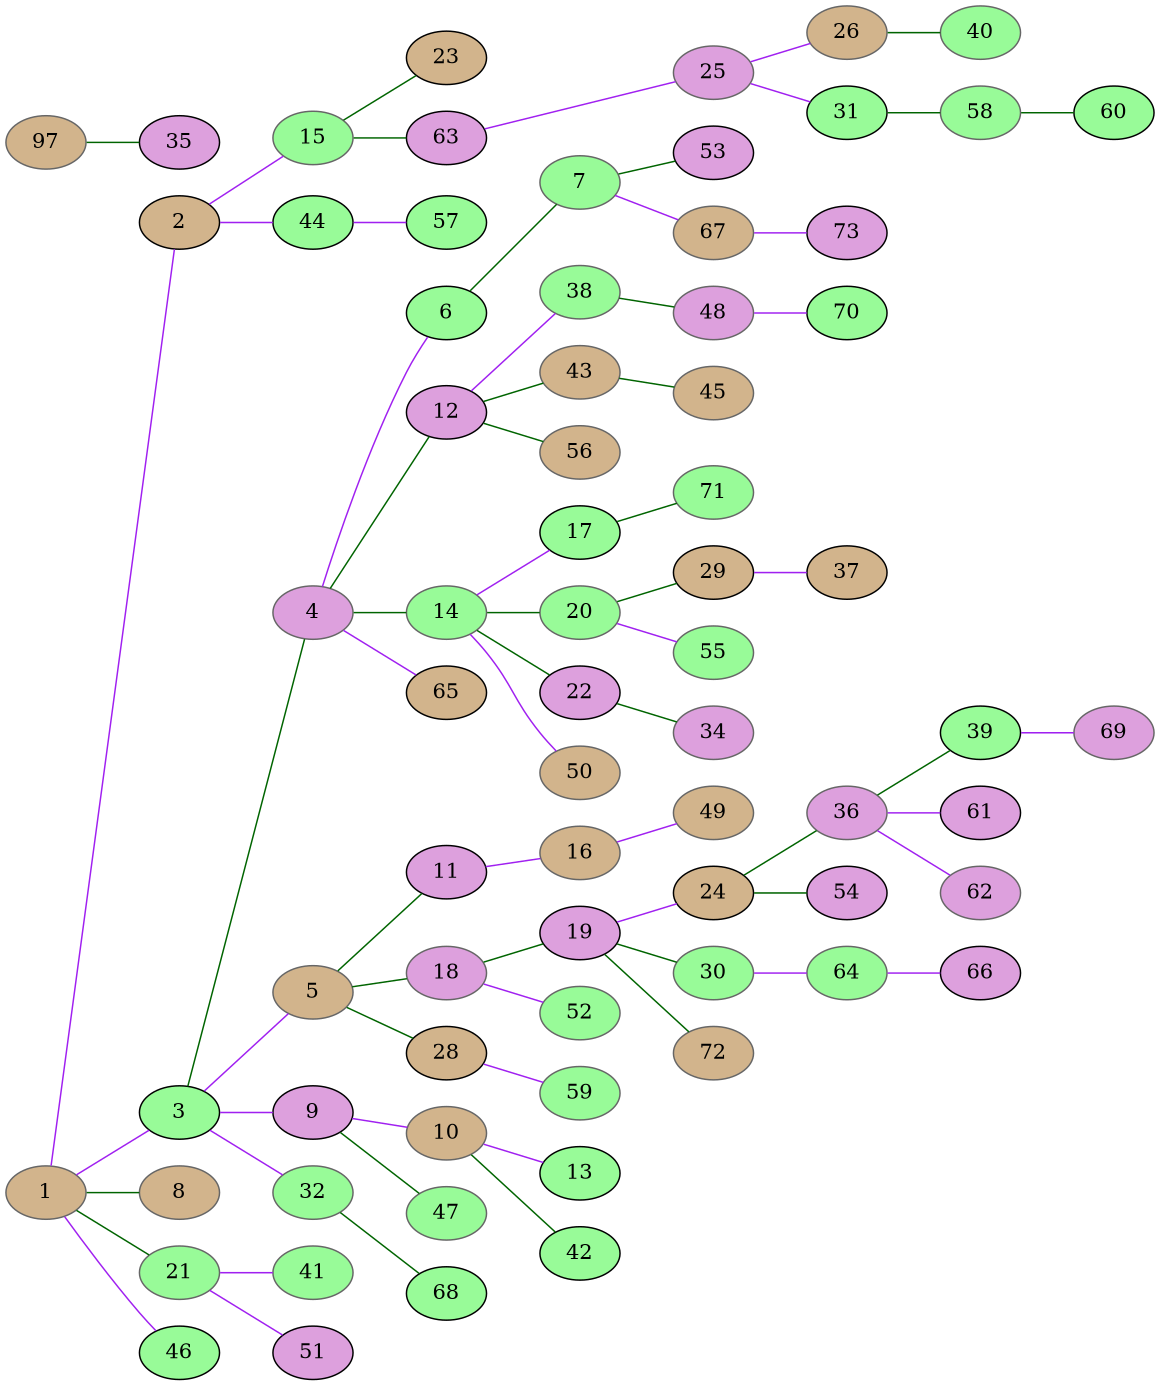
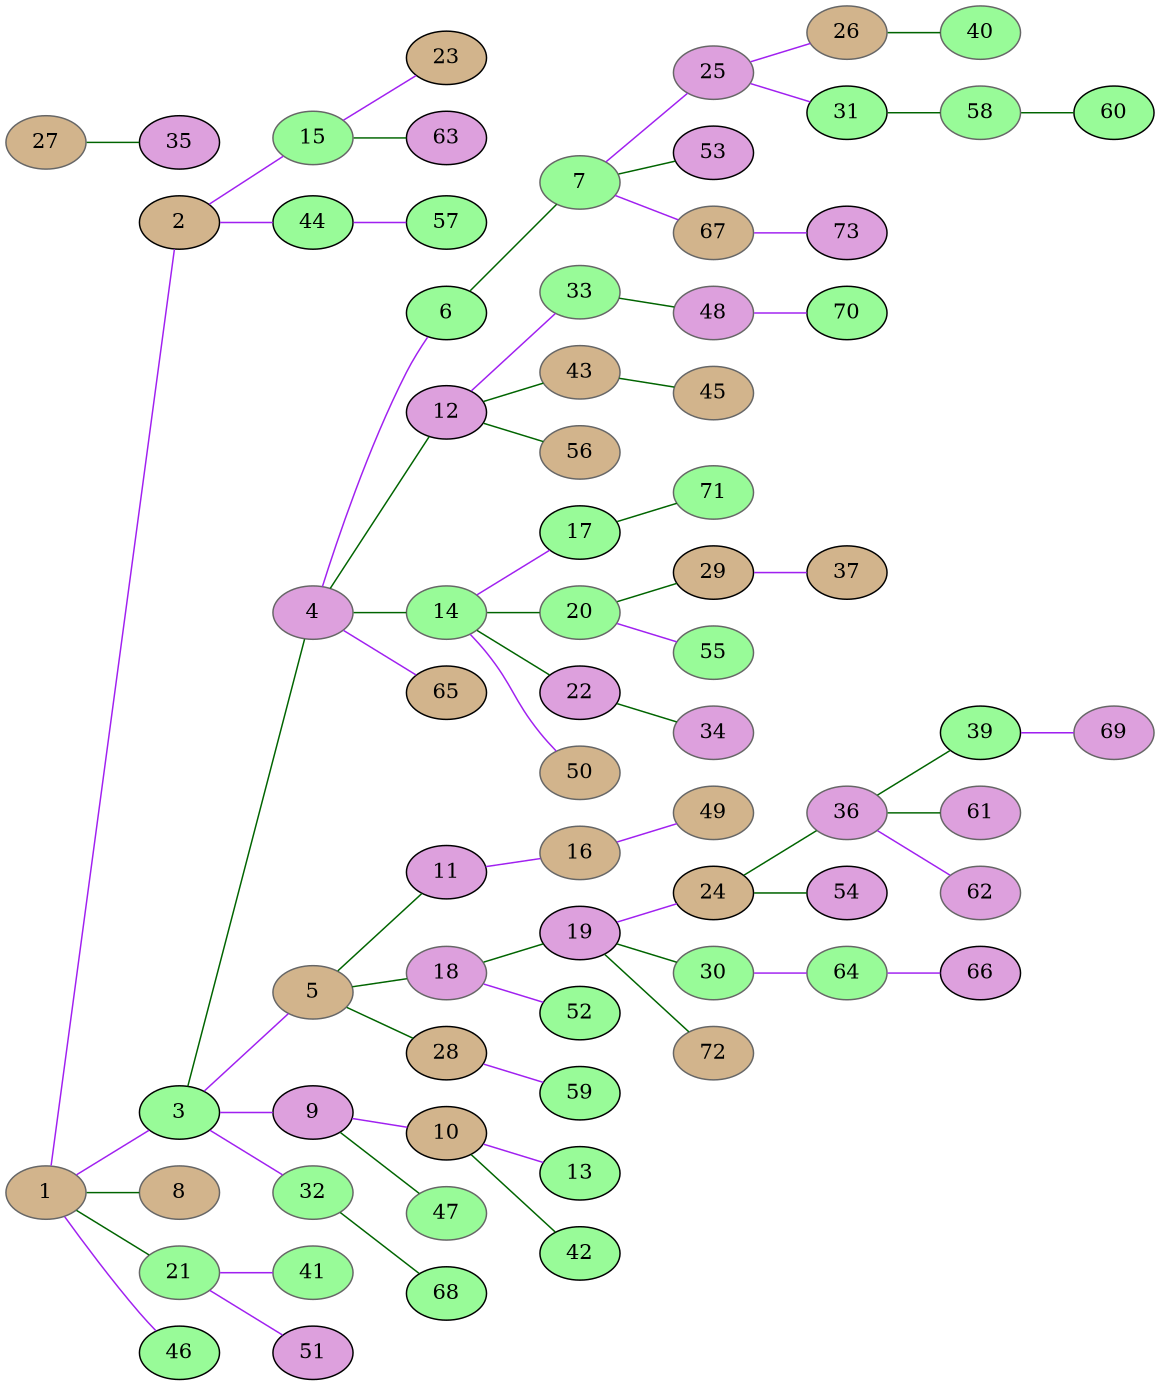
(380, 98) -> (380, 98)
(580, 105) -> (647, 128)
(46, 142) -> (46, 142)
(580, 292) -> (580, 292)
(914, 813) -> (914, 813)
(980, 813) -> (980, 813)
(580, 1013) -> (580, 1013)
(580, 1093) -> (580, 1093)
(446, 1133) -> (446, 1133)
